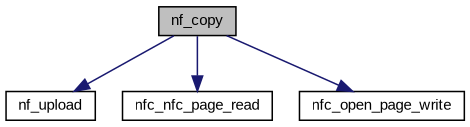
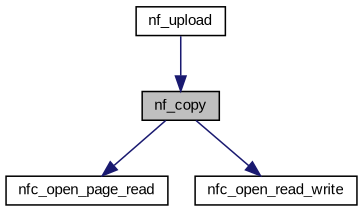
(131, 60) -> (181, 56)
(197, 106) -> (87, 191)
(382, 106) -> (276, 191)
